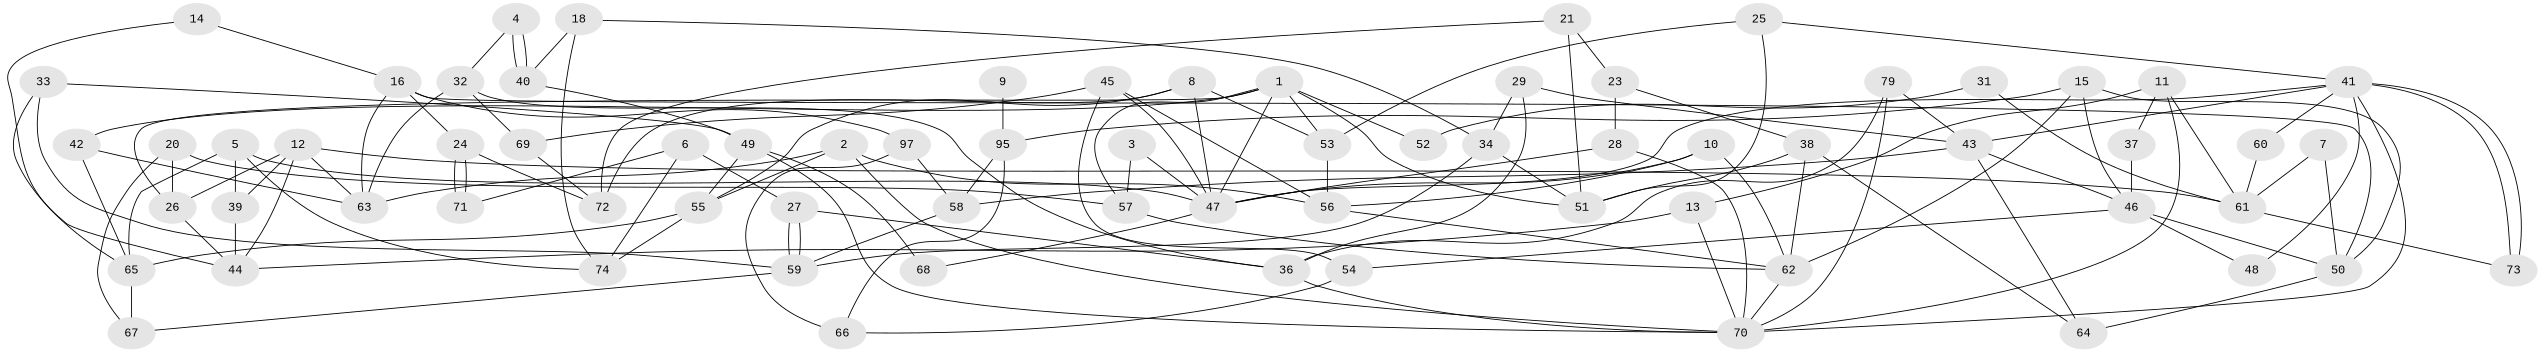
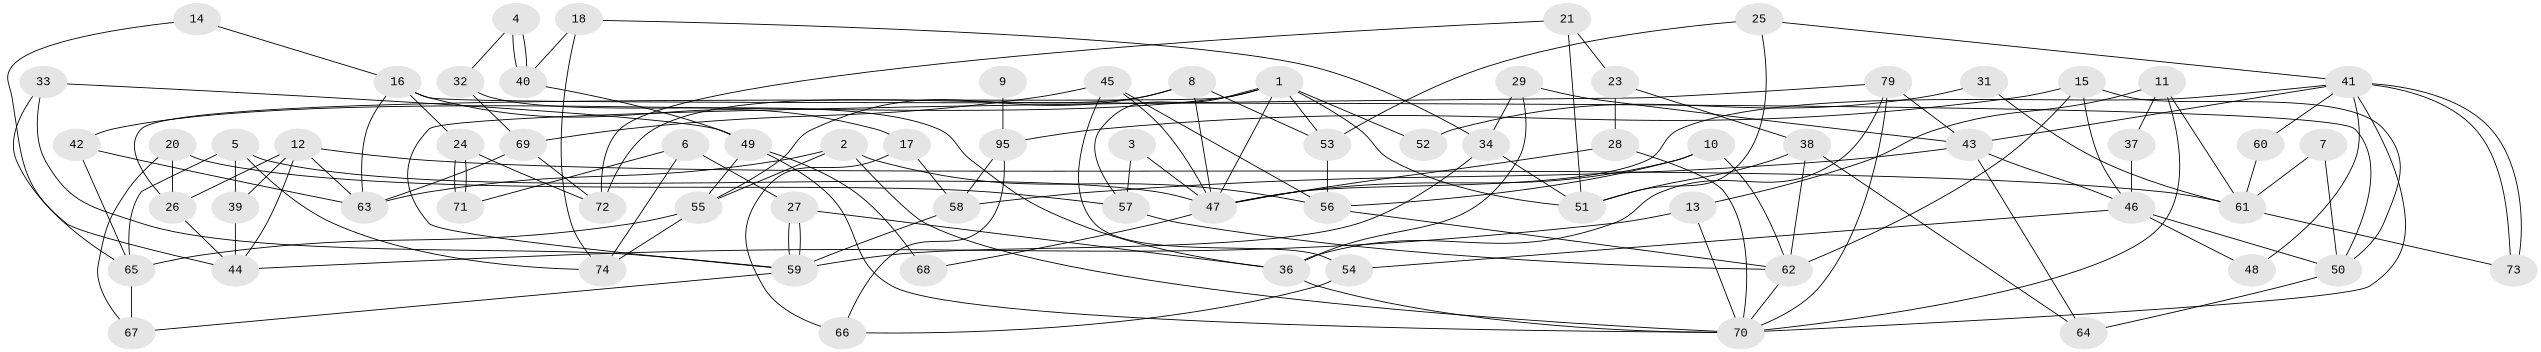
none -> (921, 107)
(396, 135) -> (460, 173)
(907, 145) -> (907, 145)
